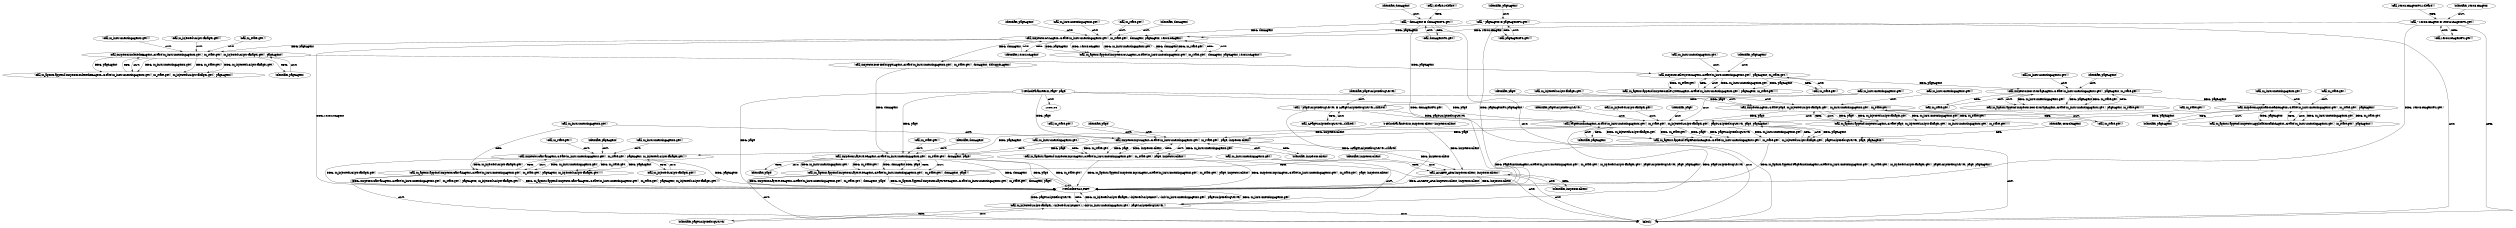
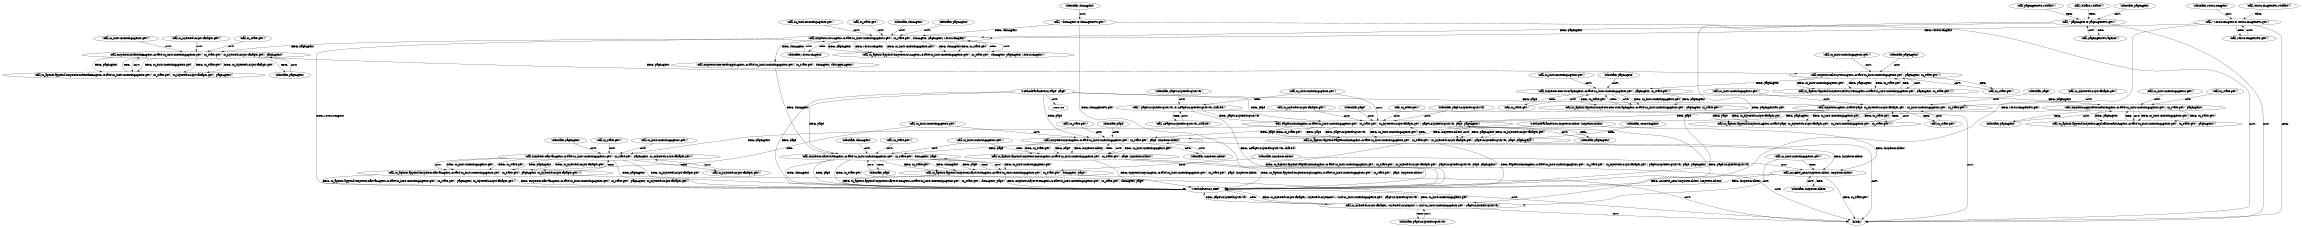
none -> (2036, 6)
(1435, 13) -> (2089, 13)
(1439, 39) -> none
(1515, 39) -> (2100, 39)
(1502, 108) -> (1769, 108)
(1559, 198) -> (1856, 198)
